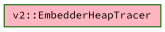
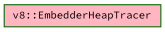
(83, 16) -> (83, 16)
